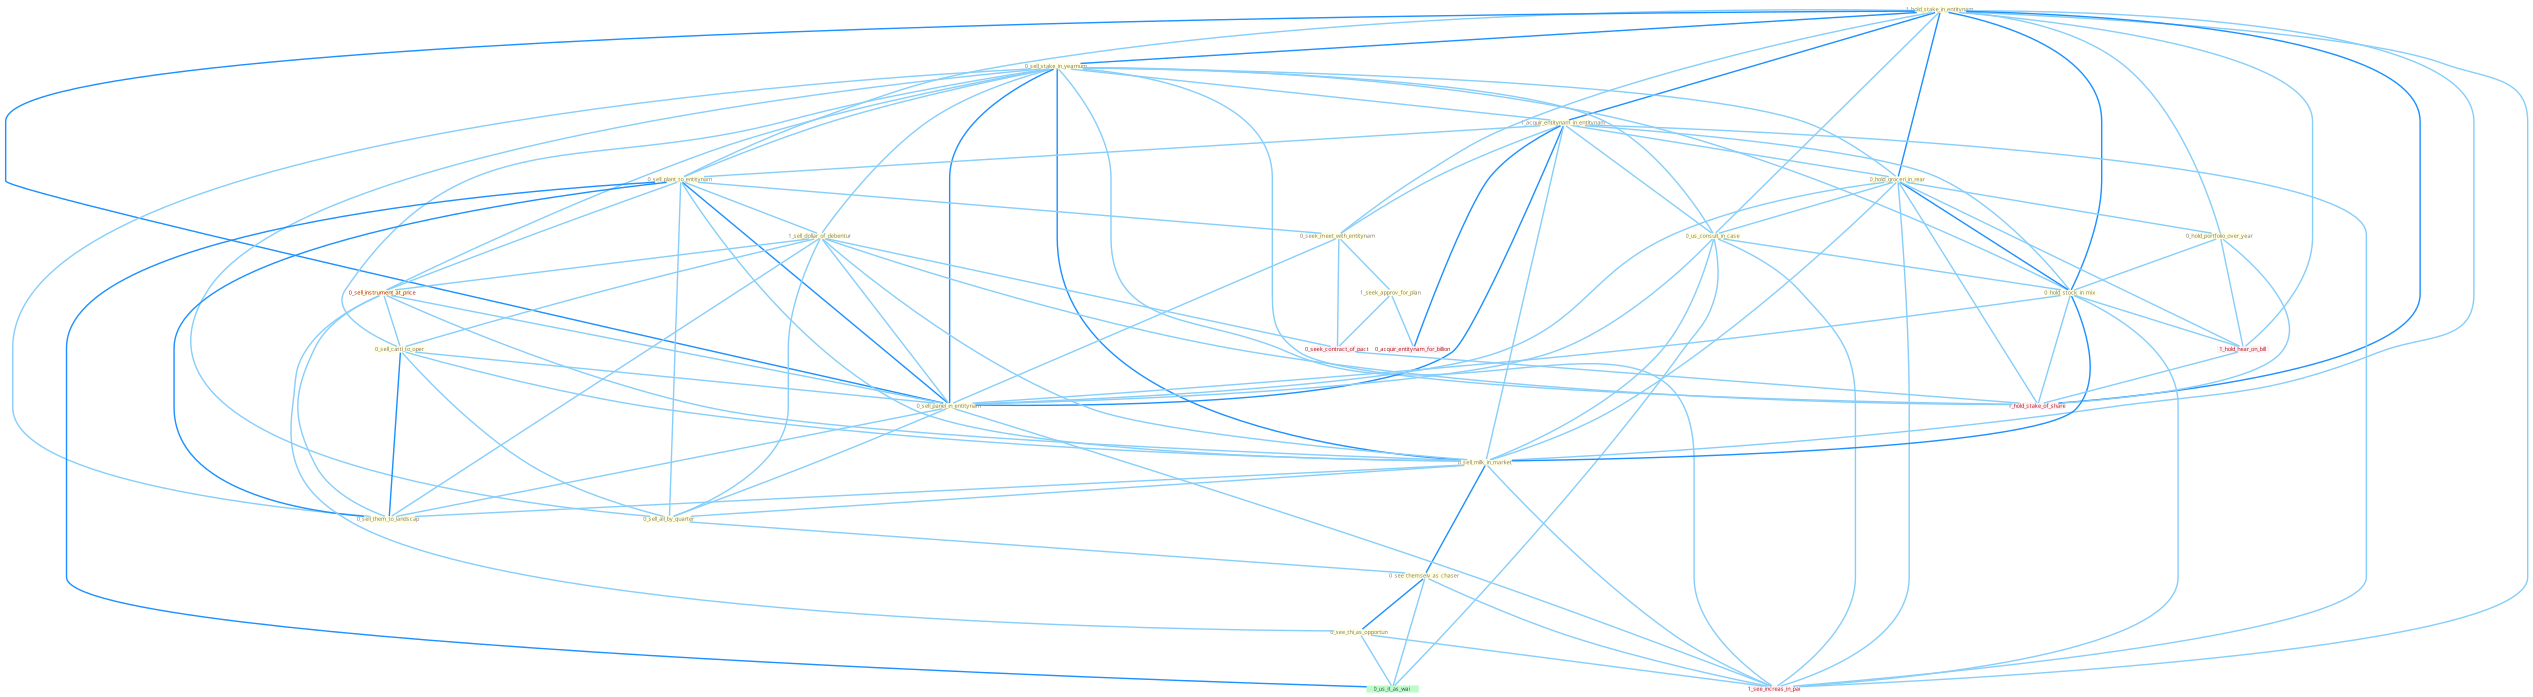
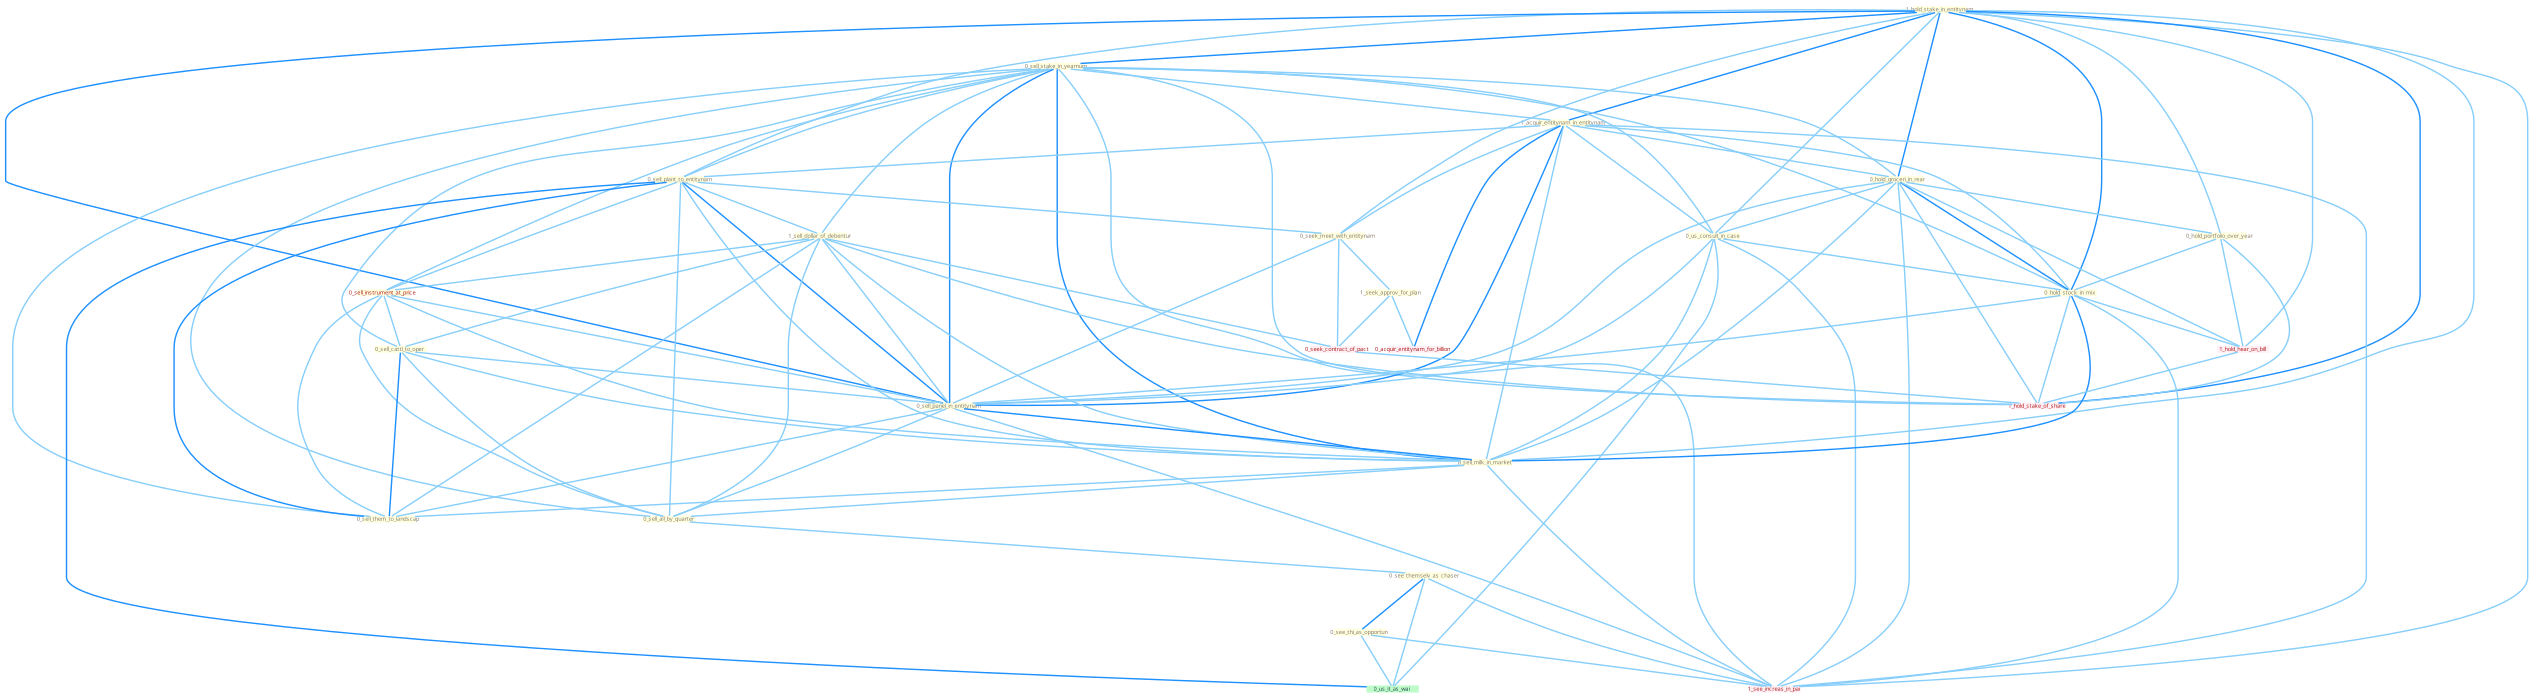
(1456, 519) -> (1104, 423)
(693, 599) -> (469, 443)
